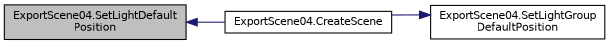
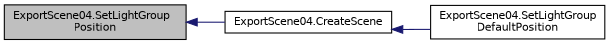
(406, 15) -> (417, 29)
(95, 22) -> (95, 22)
